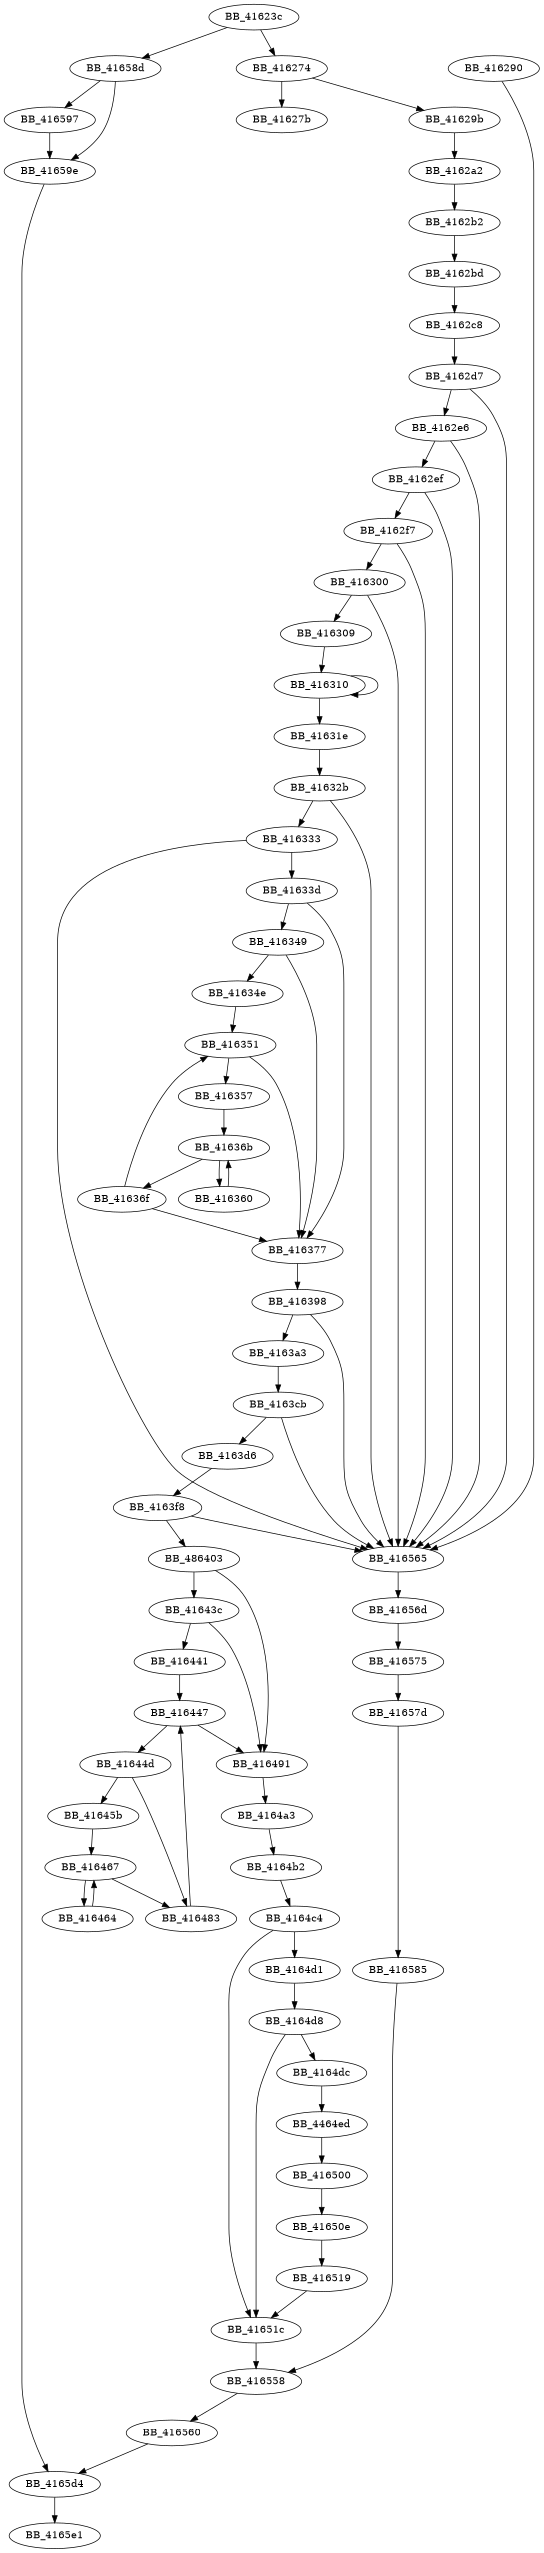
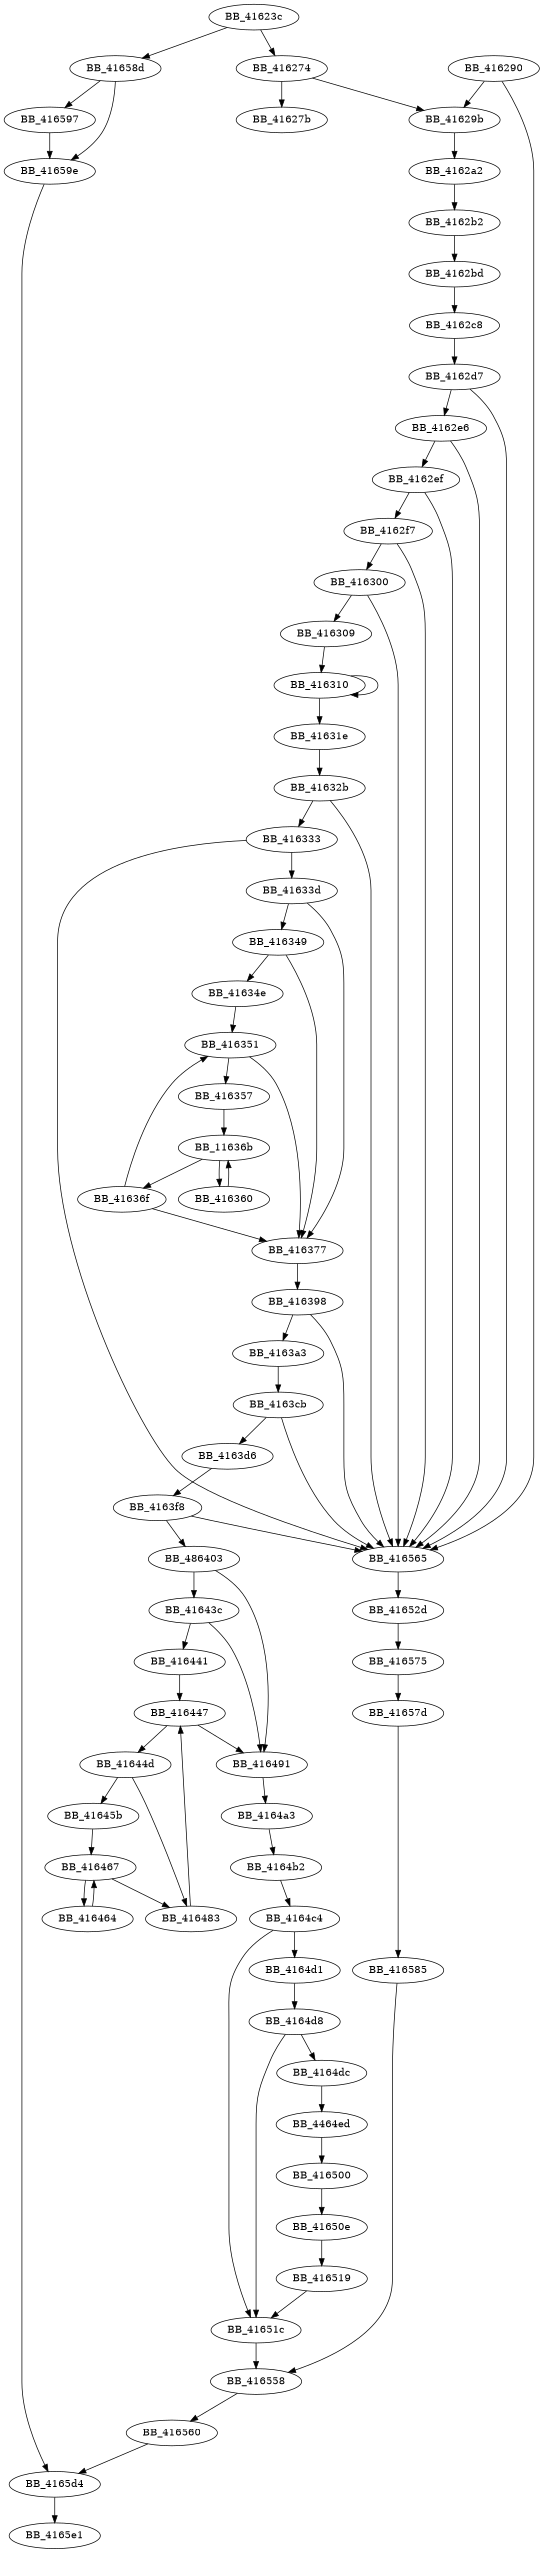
none -> (476, 91)
(224, 1148) -> (224, 1148)
(398, 1611) -> (398, 1611)
